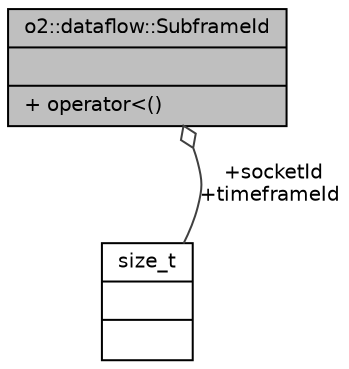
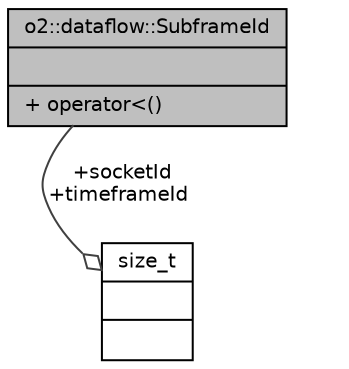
(200, 197) -> (43, 191)
